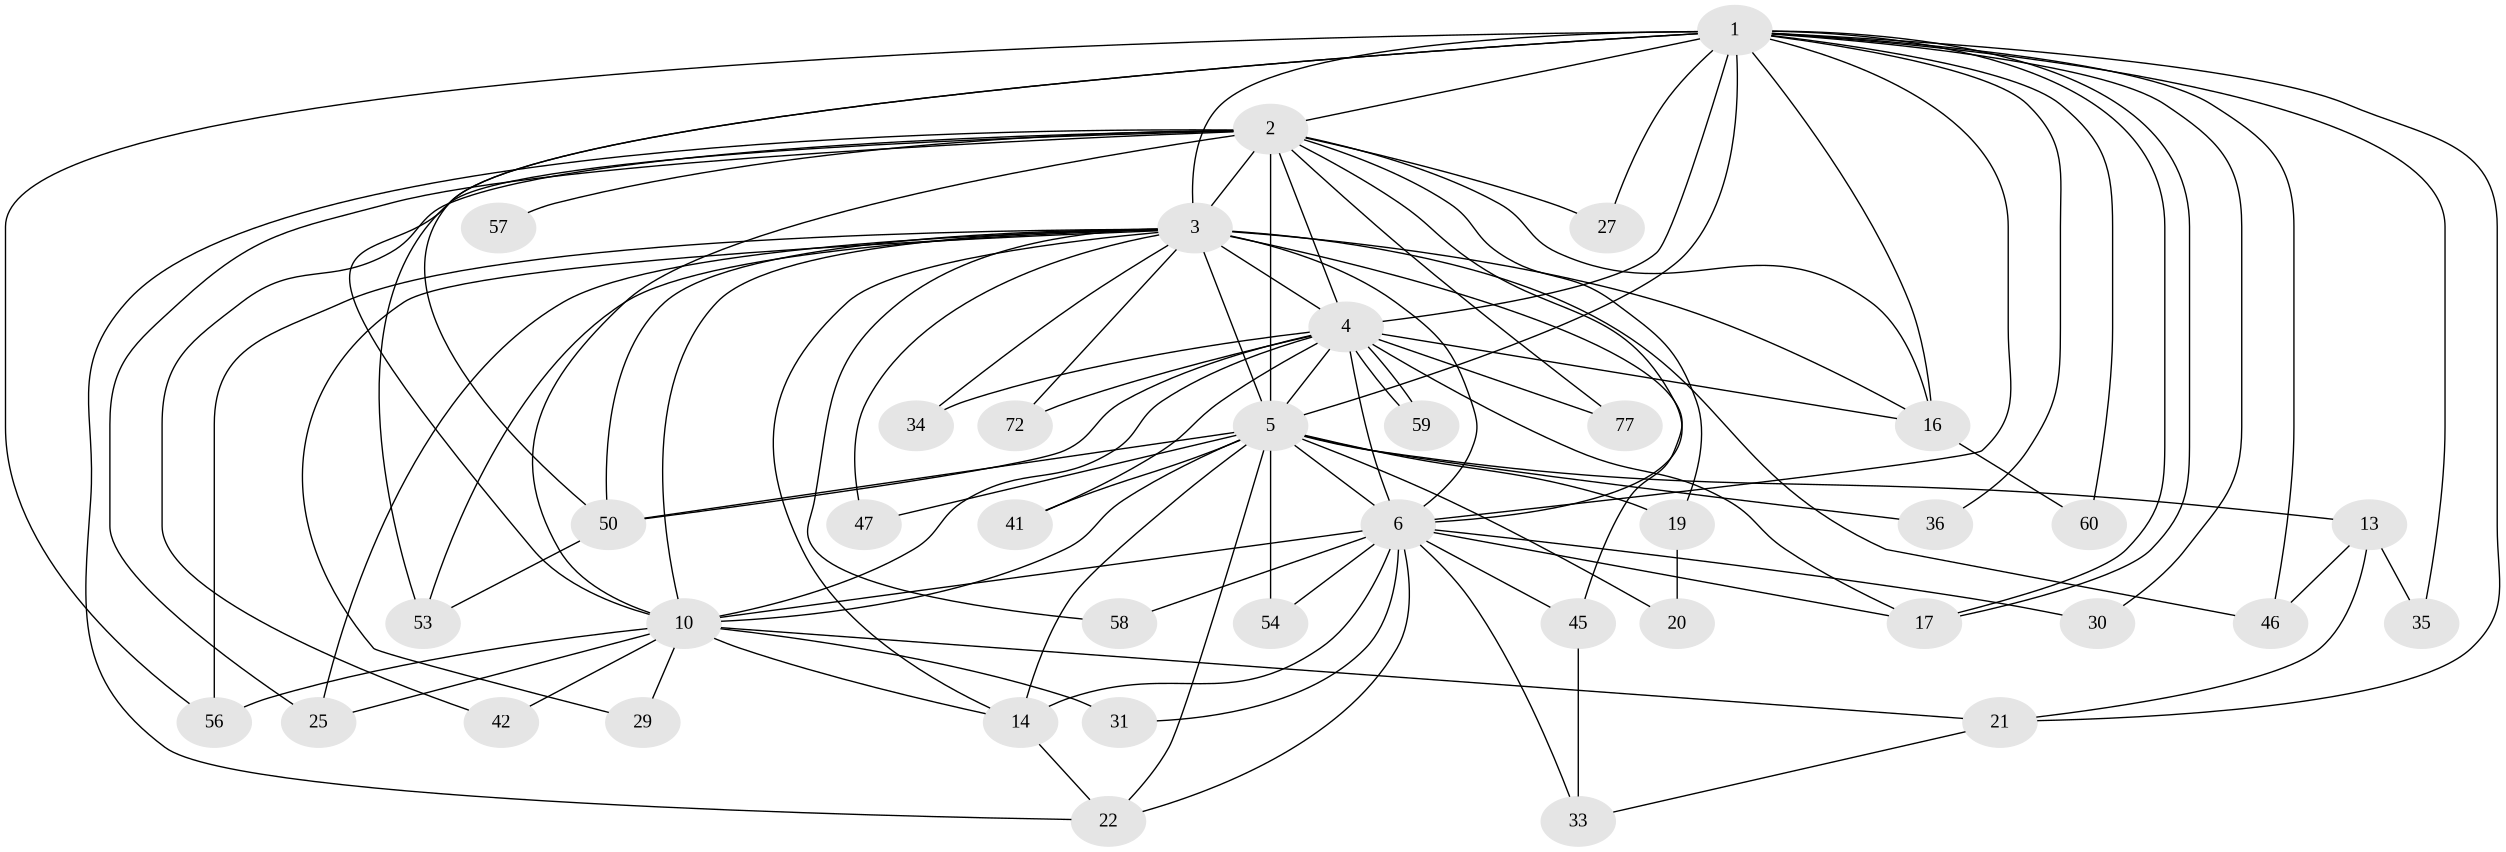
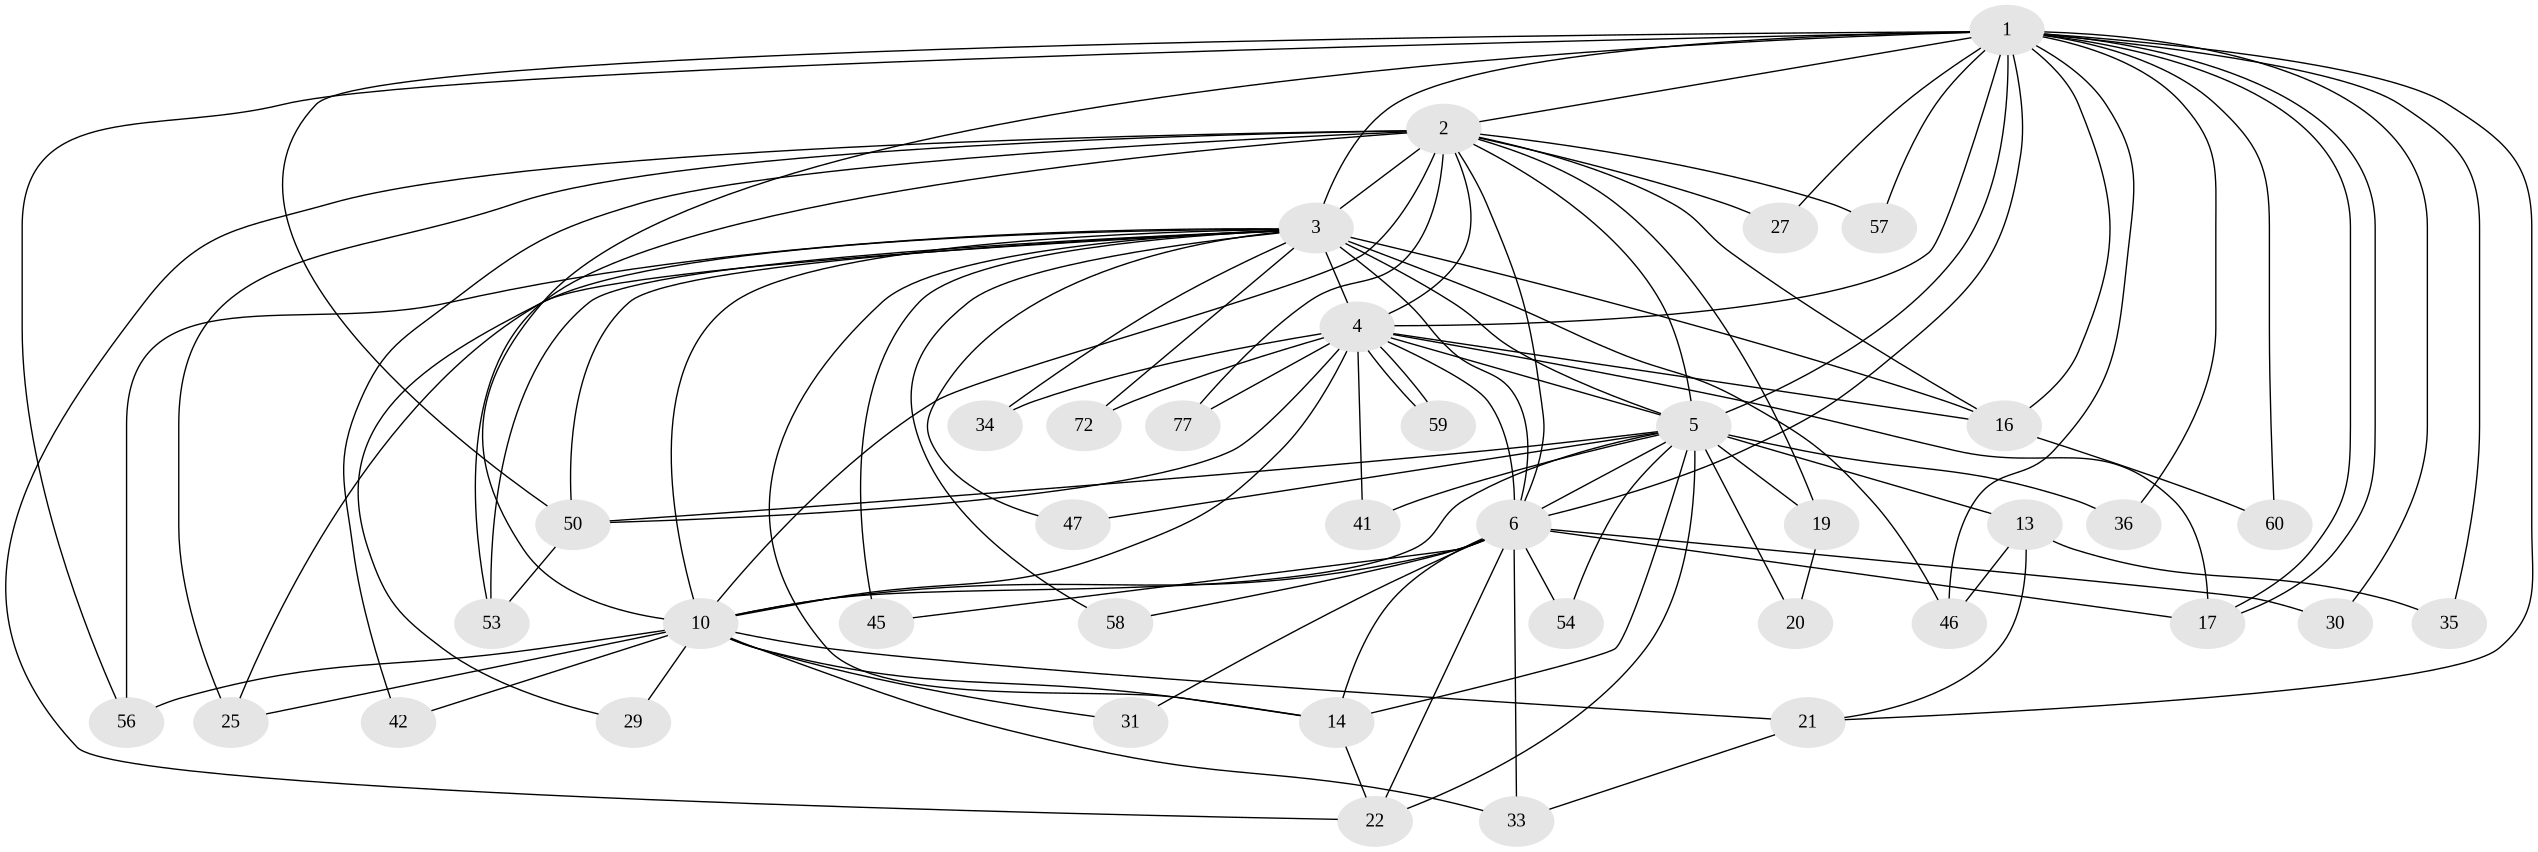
none -> (1926, 120)
(1578, 722) -> (1101, 751)
